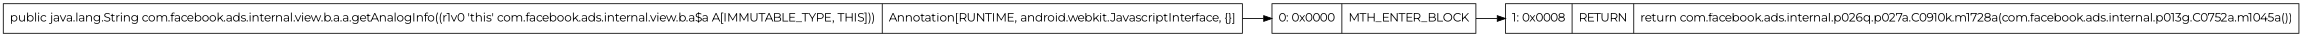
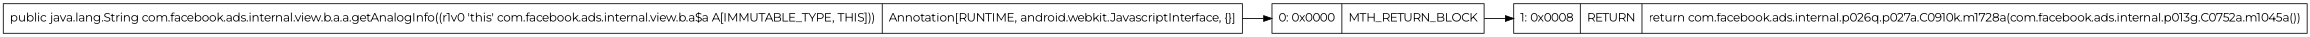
(1409, 18) -> (1413, 18)
